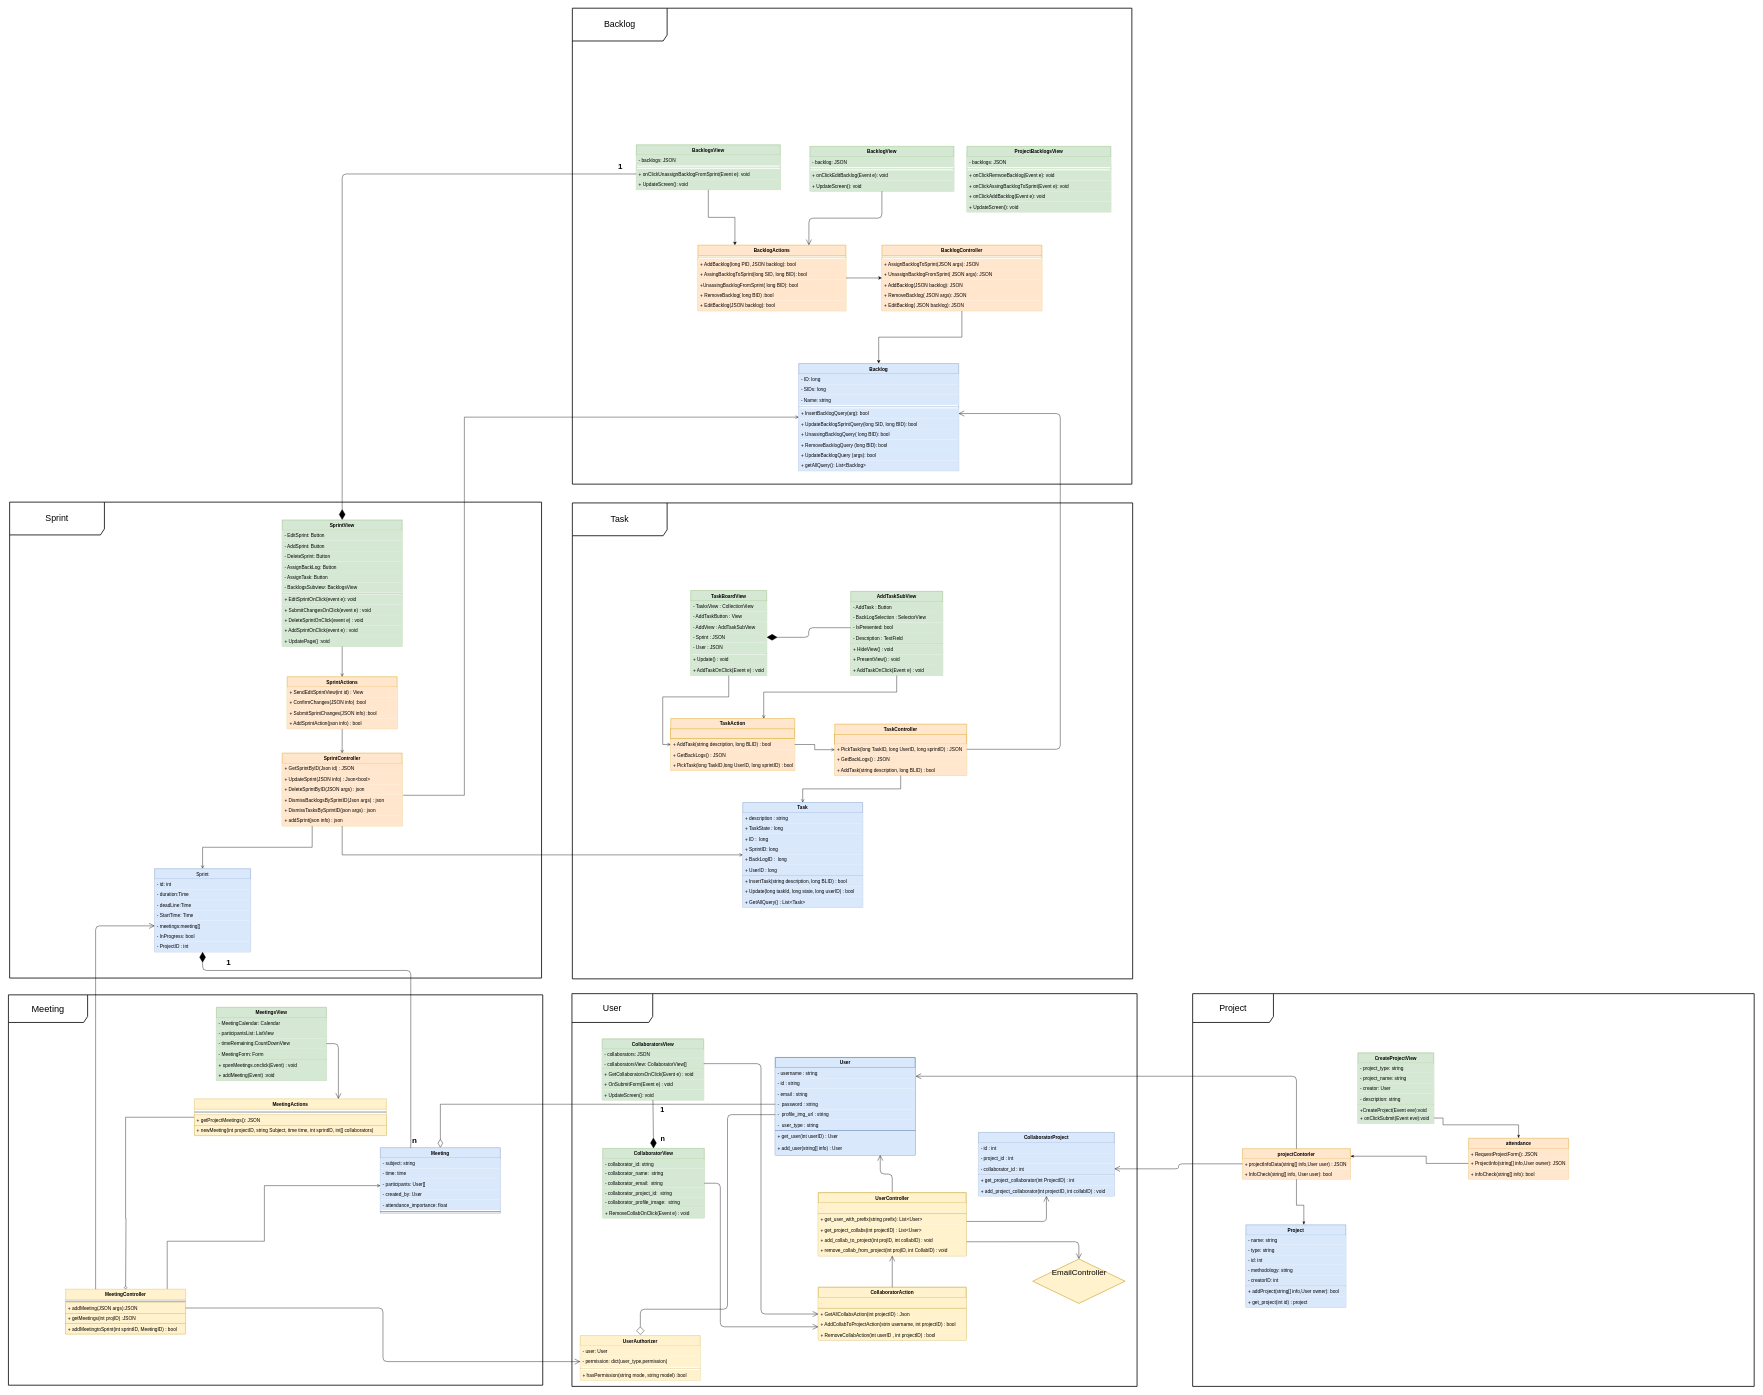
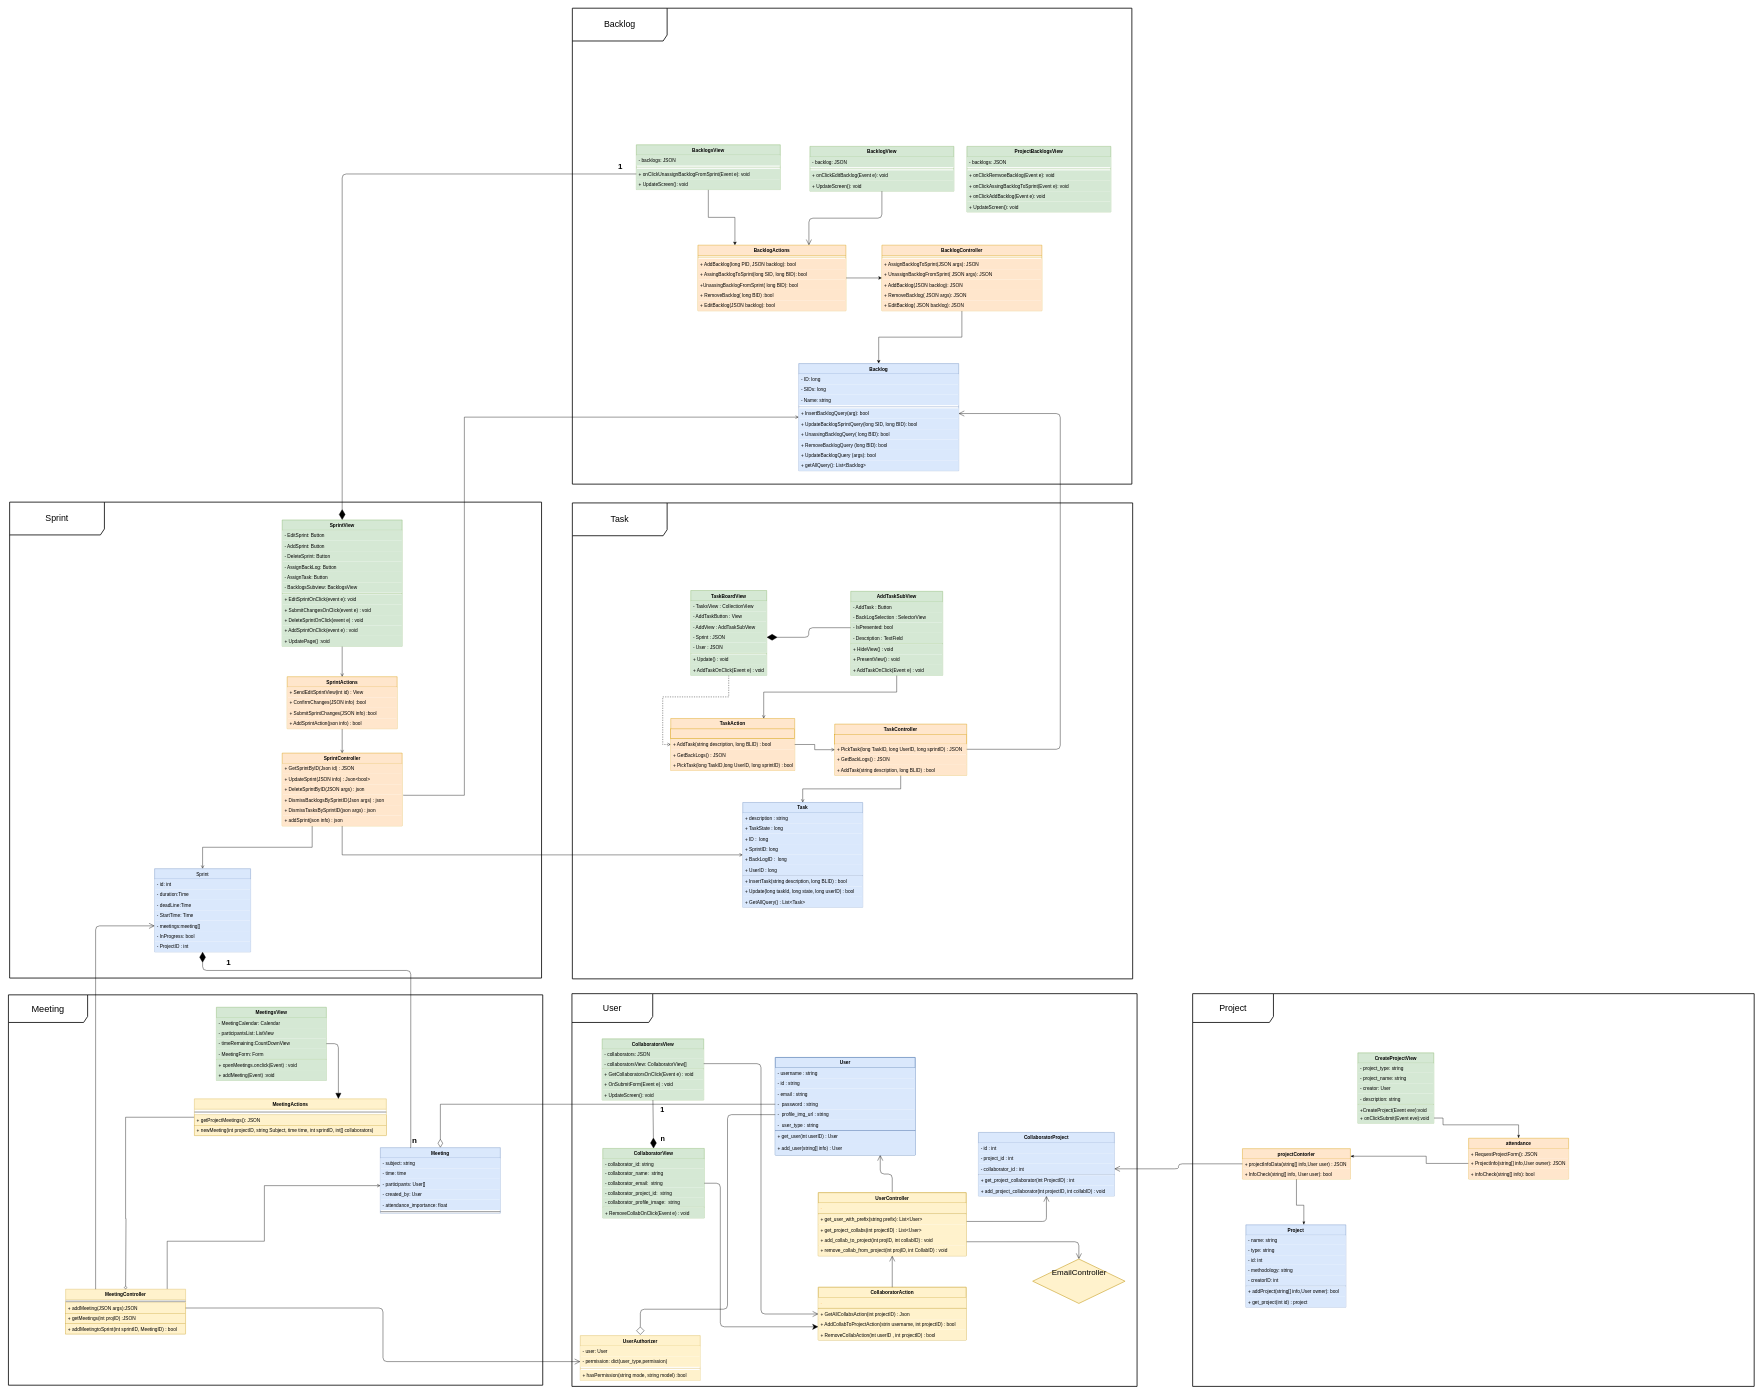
(680, 697) -> (680, 697)
(1144, 1076) -> none
(338, 1094) -> (338, 1092)
(813, 1327) -> (812, 1327)
